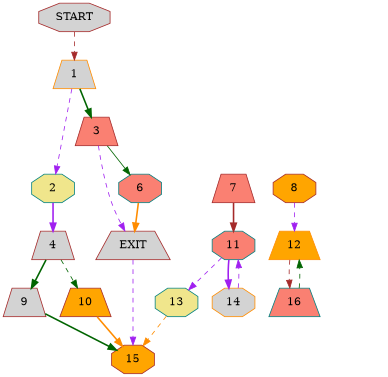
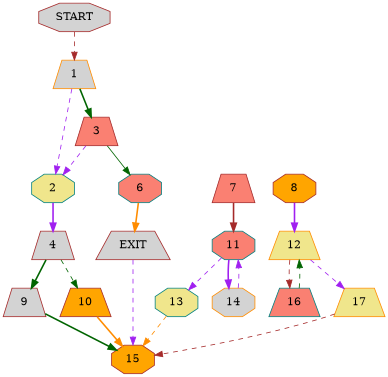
(107, 186) -> (77, 157)
(294, 213) -> (294, 213)
(294, 245) -> (294, 245)
none -> (359, 302)
